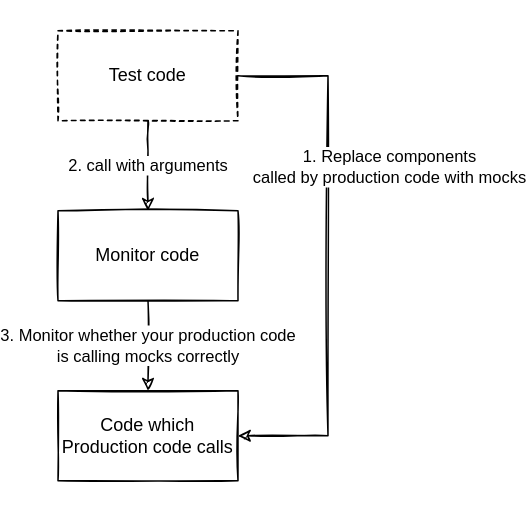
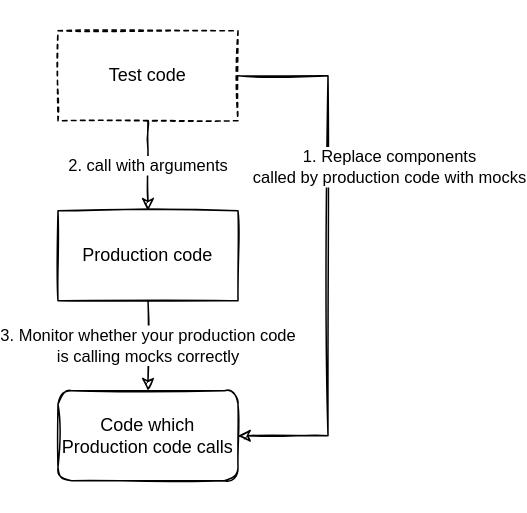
(148, 256) -> (148, 256)
(148, 436) -> (148, 436)
